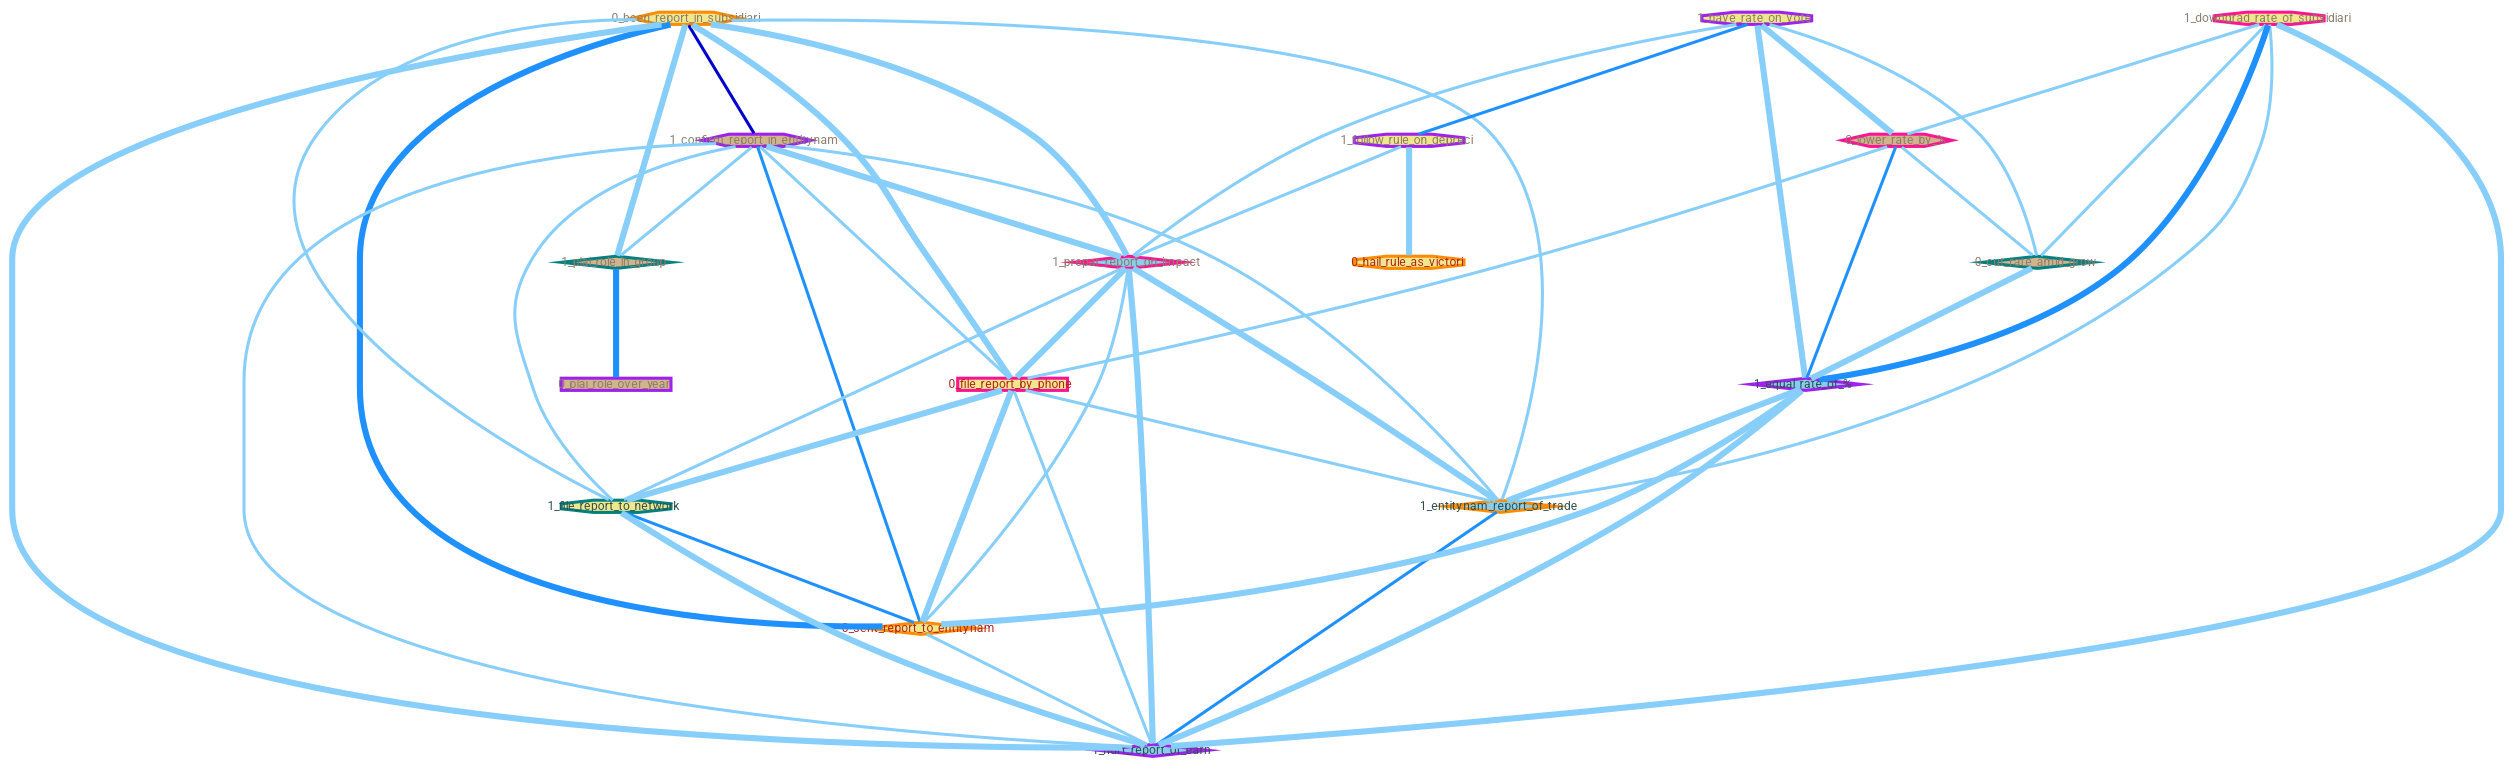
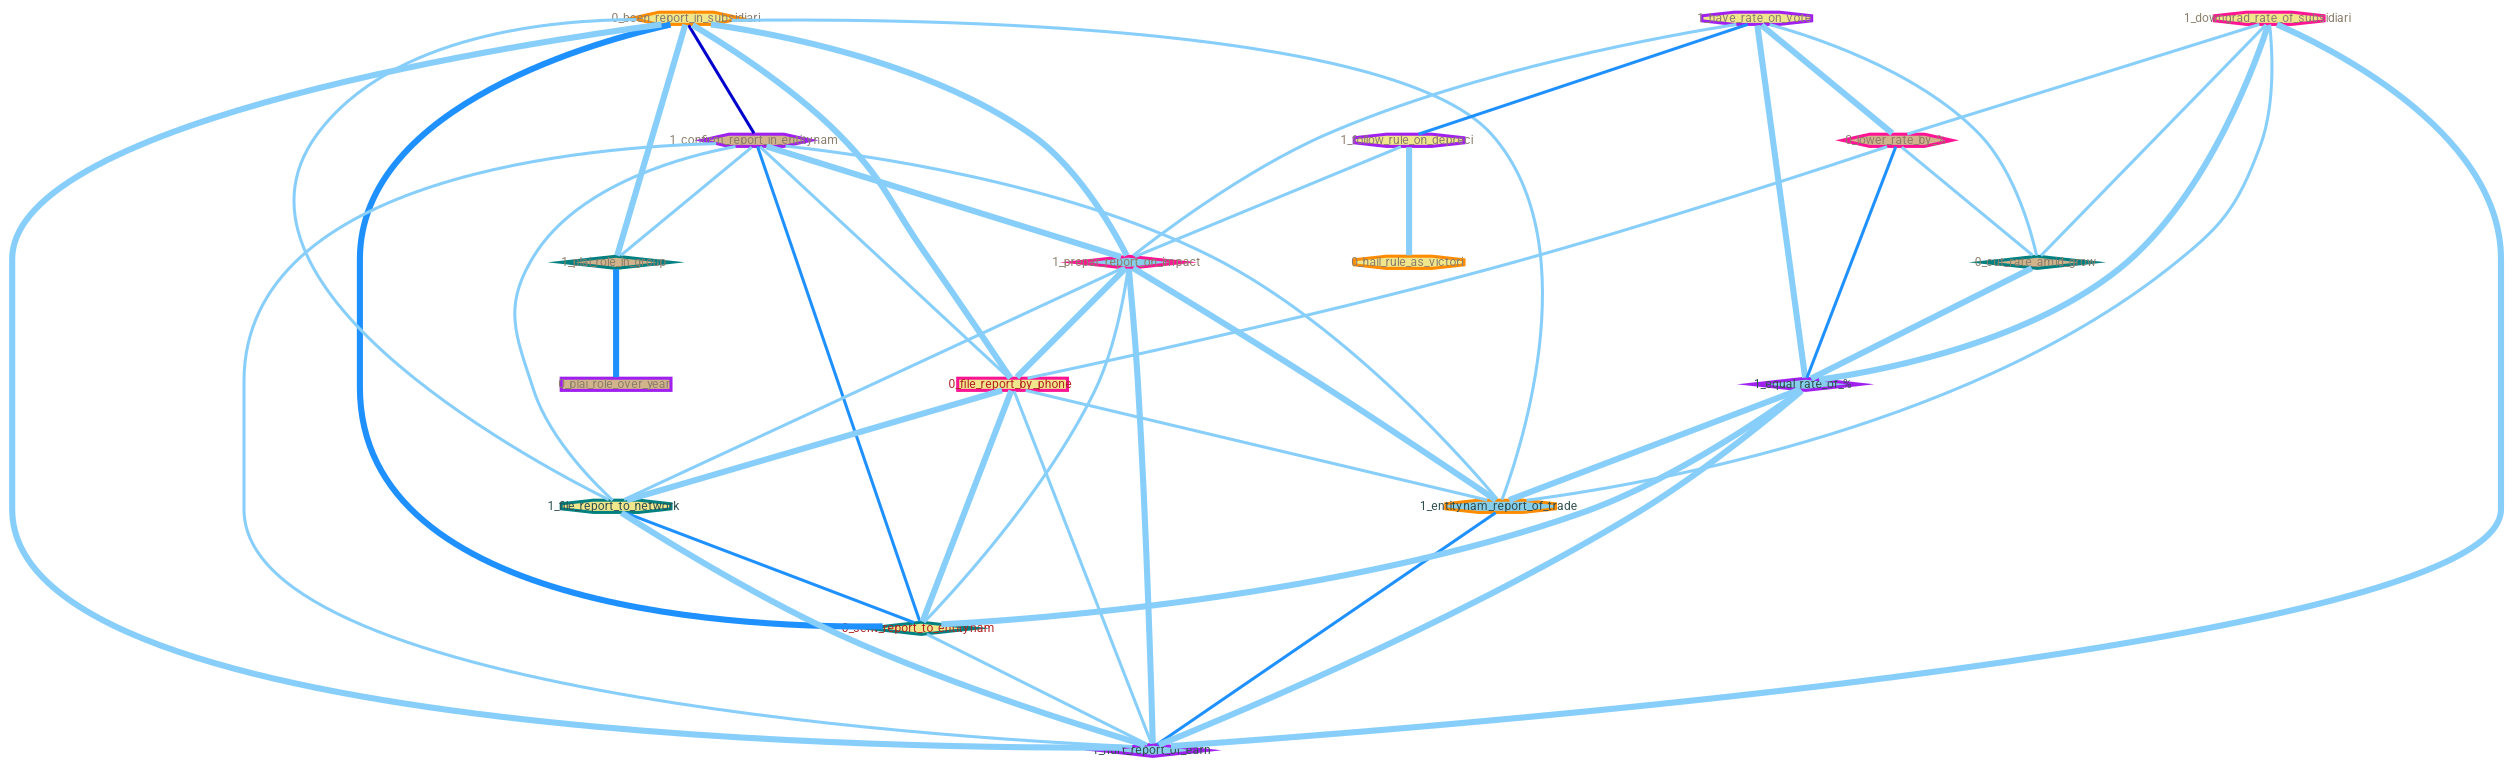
(1409, 262) -> (1409, 262)
(2105, 279) -> (2105, 279)
(1501, 506) -> (1501, 506)
(921, 628) -> (921, 628)
